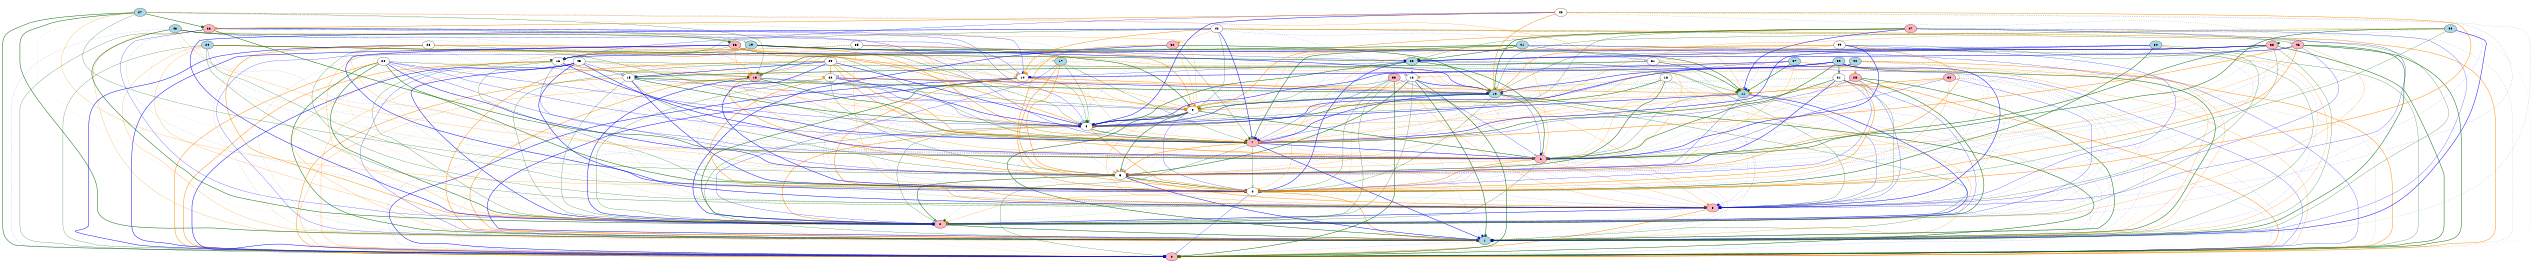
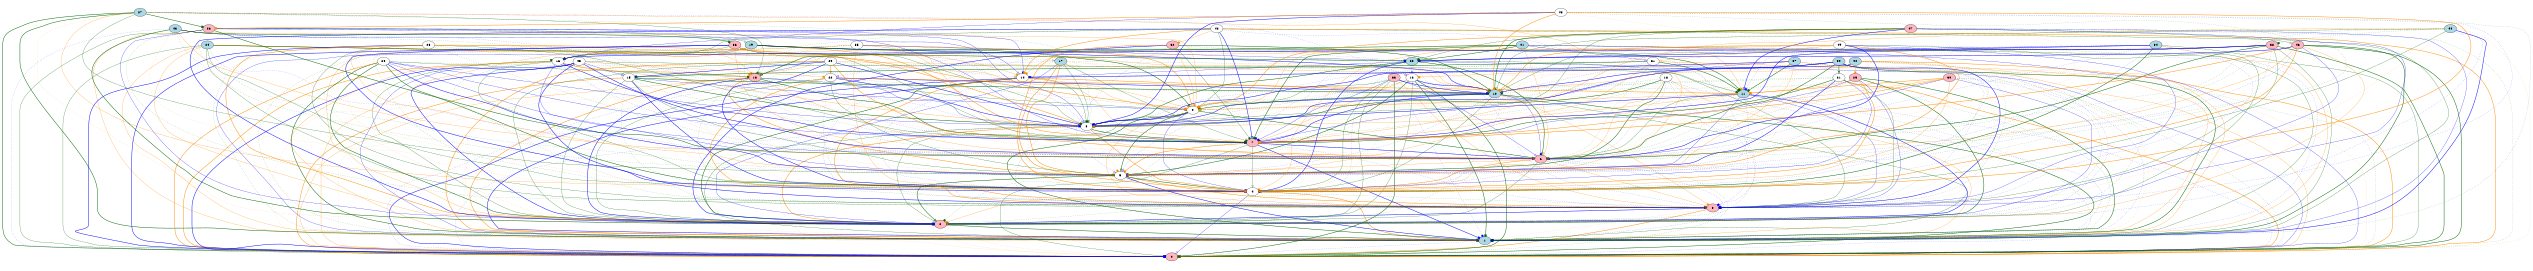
(1453, 90) -> (1453, 90)
(1982, 123) -> (1982, 123)
(946, 125) -> (1621, 121)
(1561, 222) -> none
